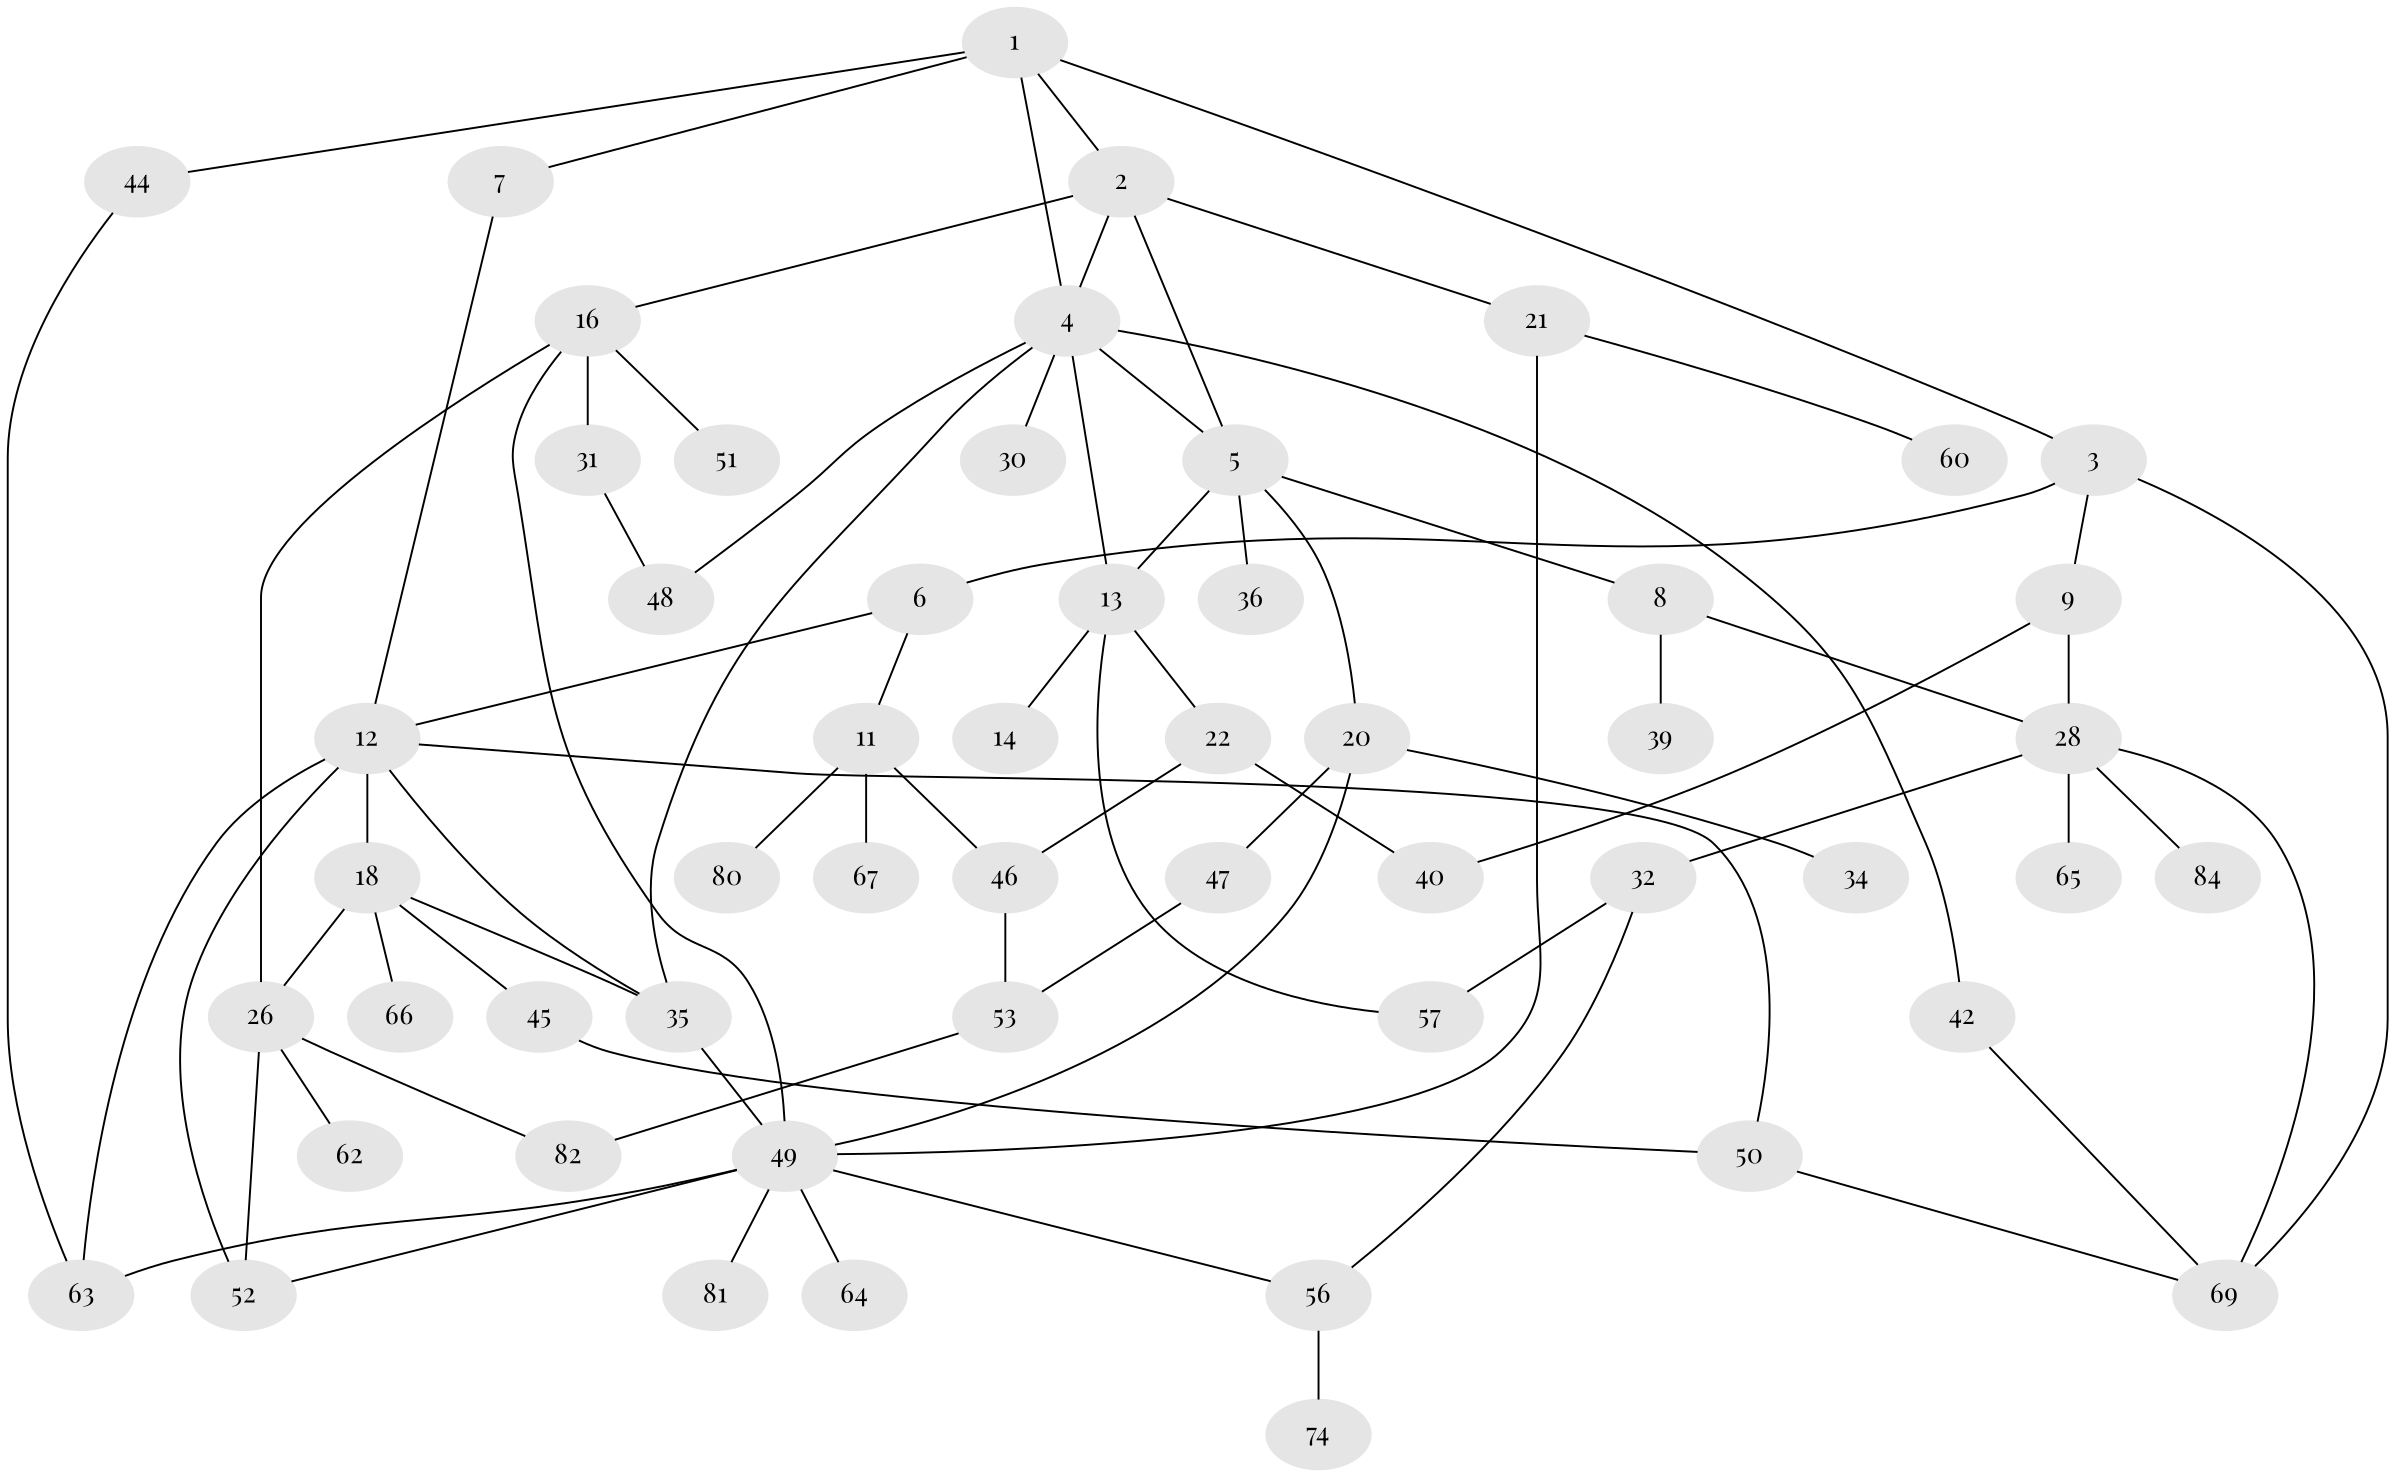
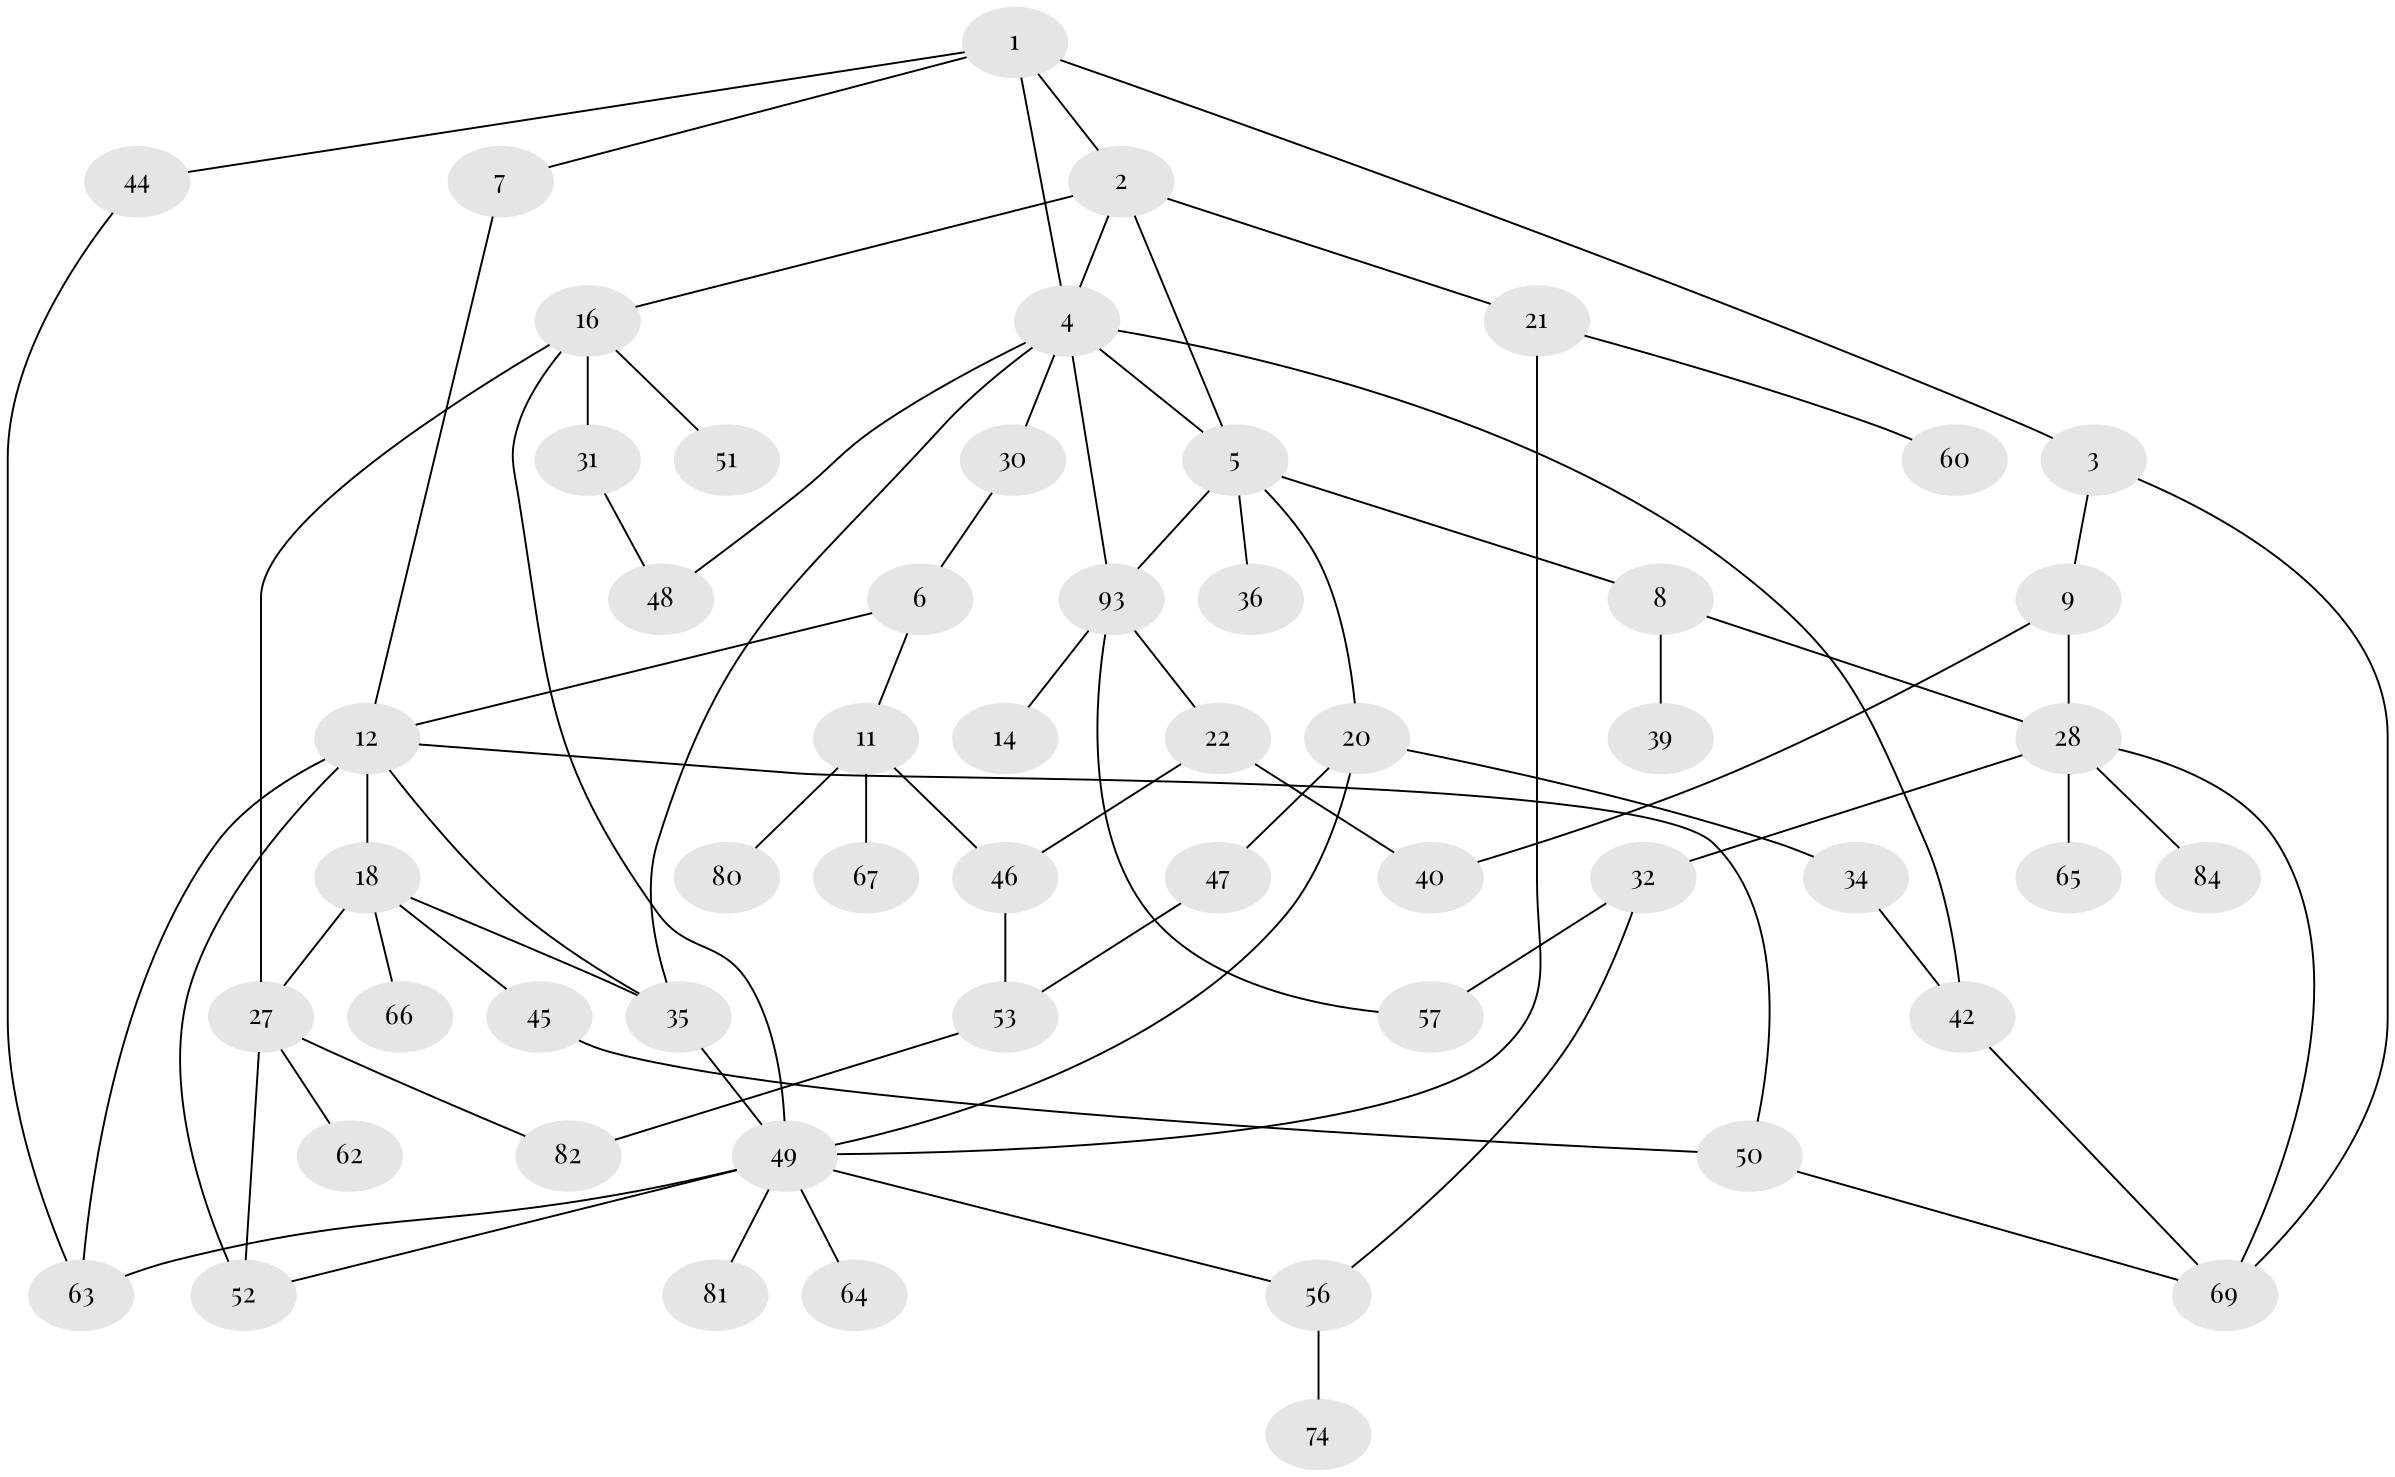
(1567, 545) -> (967, 530)
(1112, 599) -> (1112, 599)
none -> (1909, 947)
(261, 1017) -> (261, 1017)
